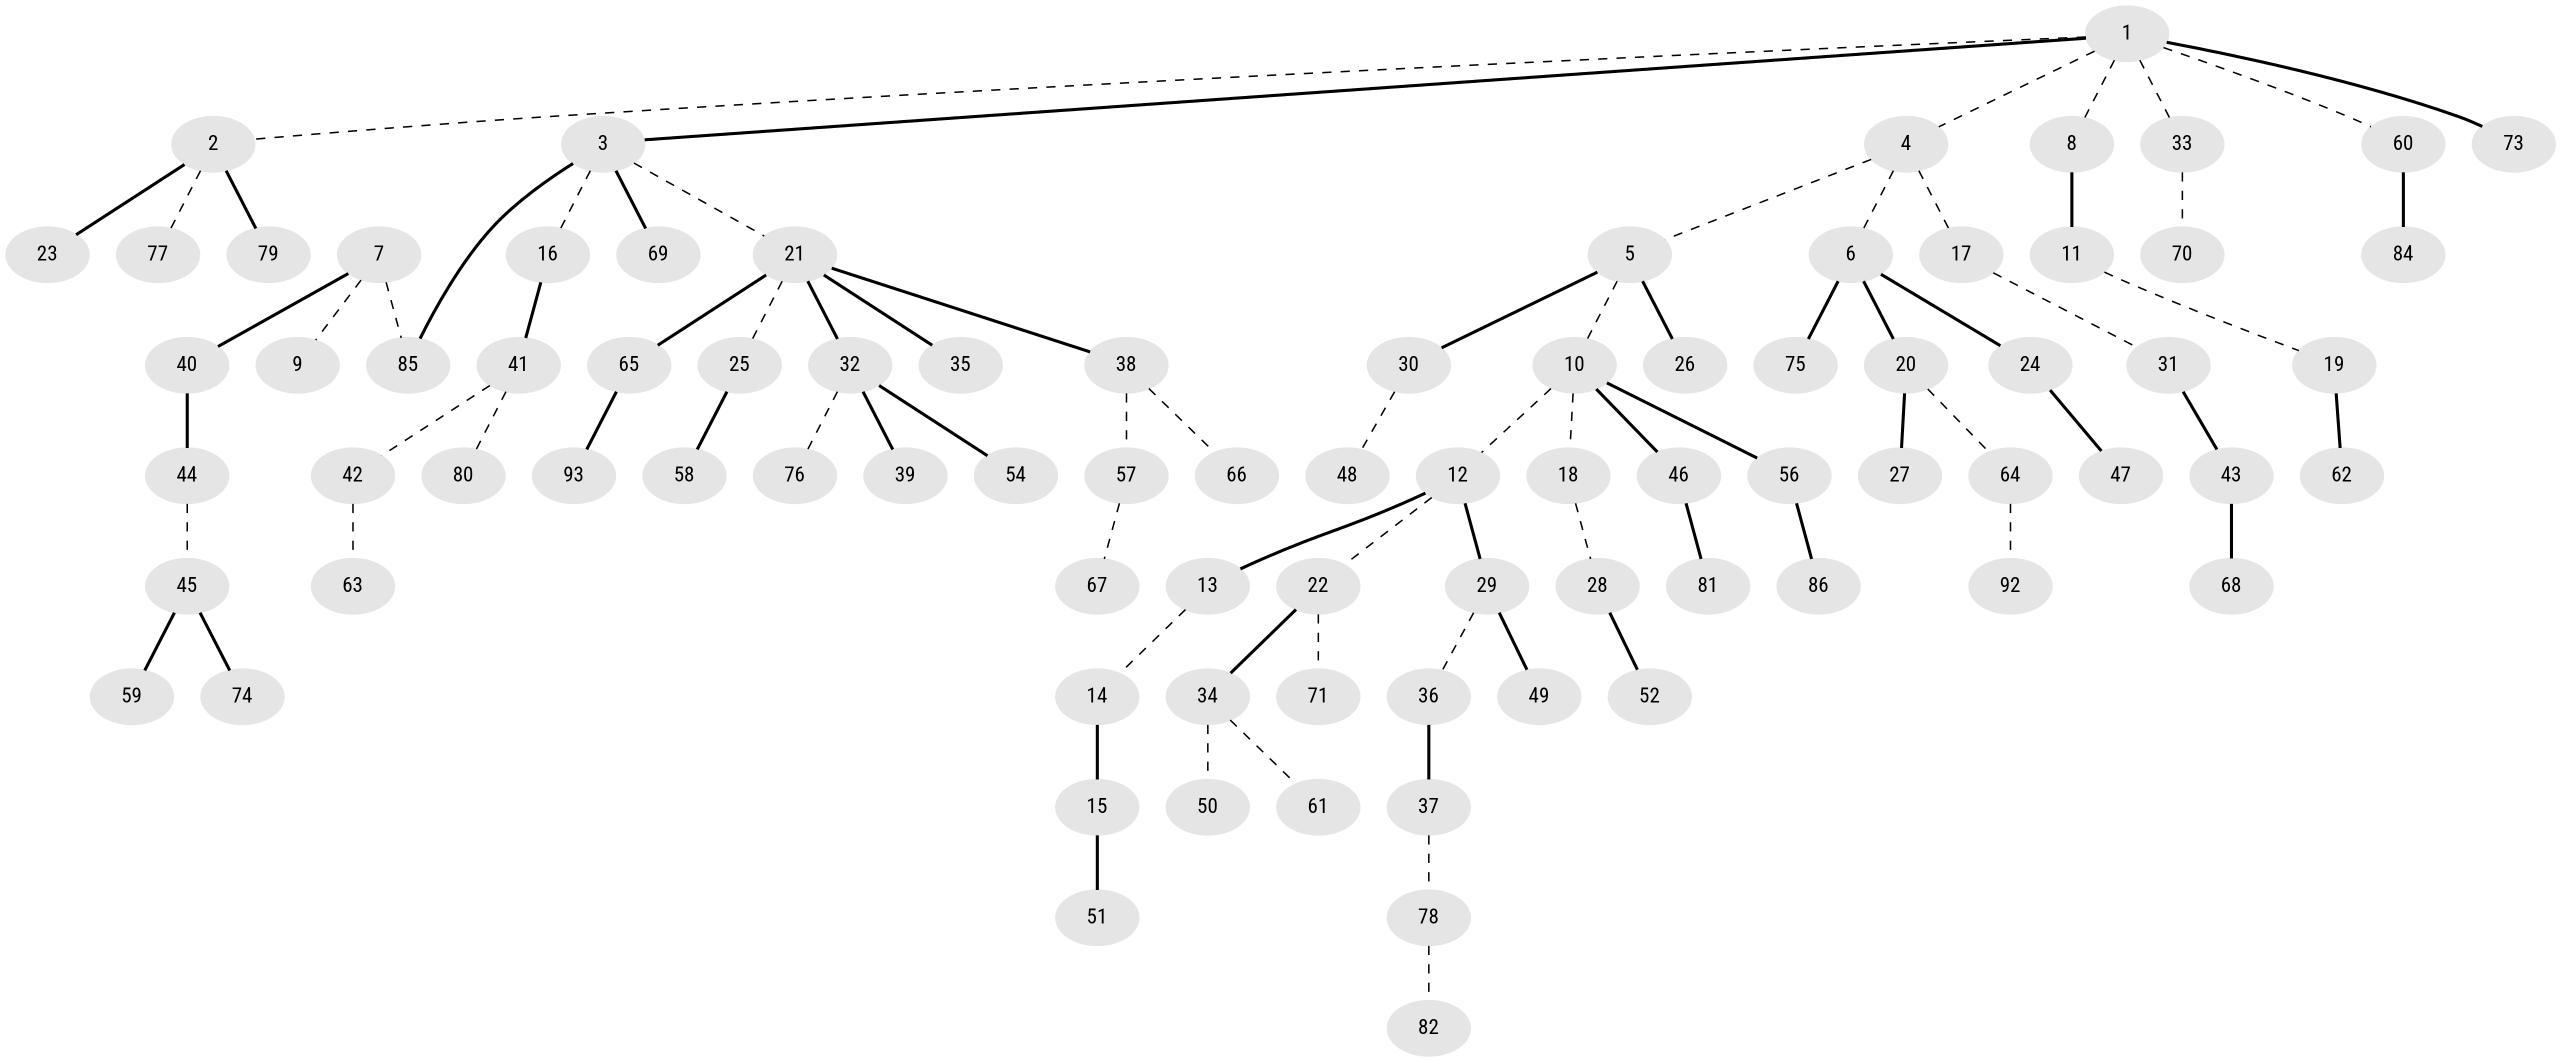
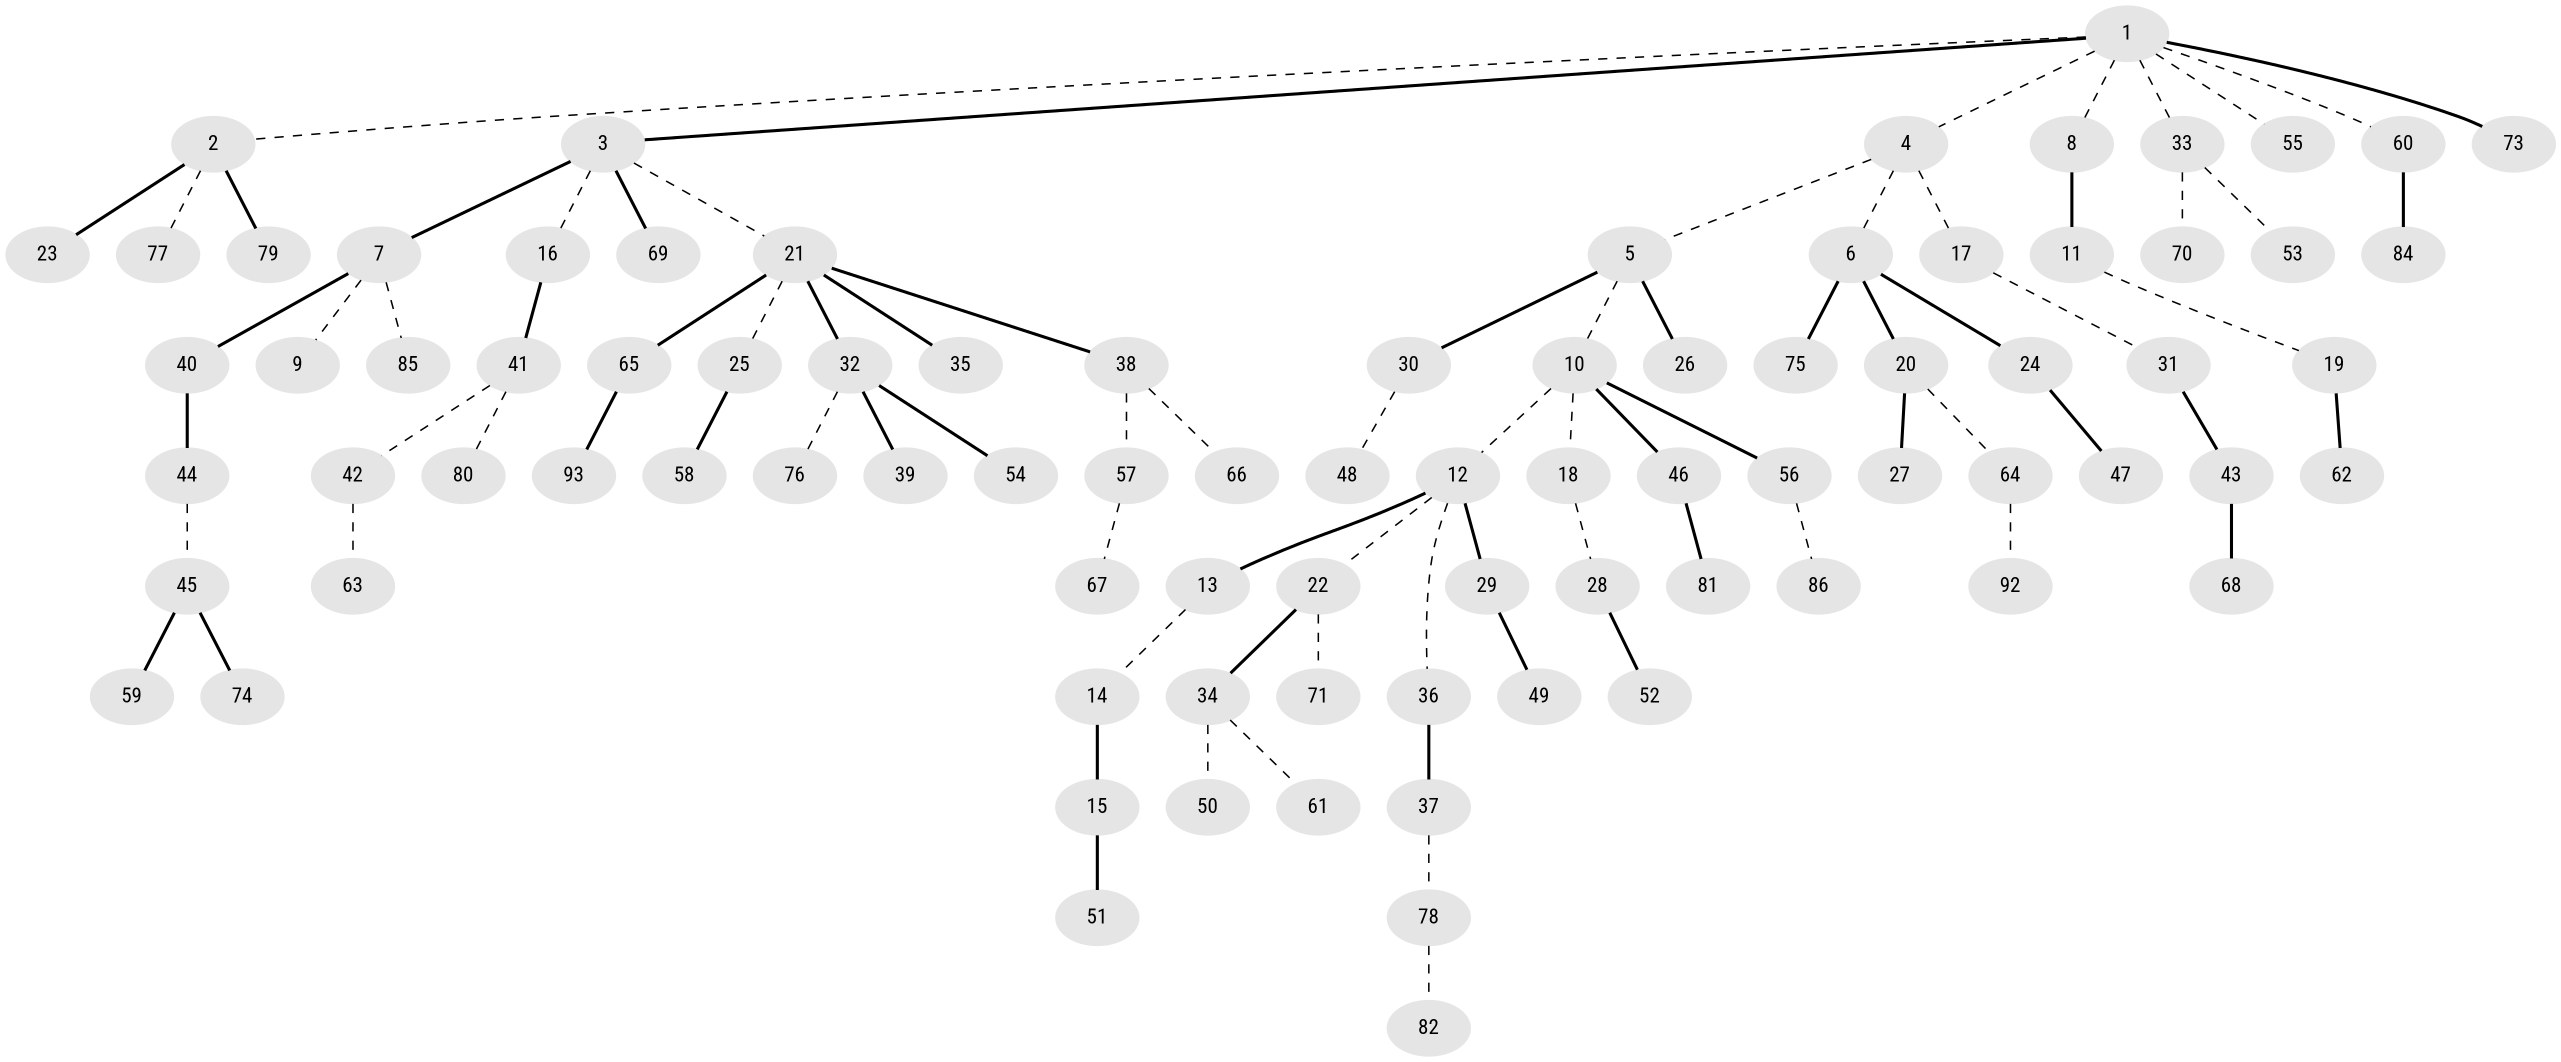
none -> (2293, 144)
(483, 239) -> (491, 200)
none -> (2293, 255)
(1804, 531) -> (1804, 531)
(1458, 642) -> (1429, 585)
